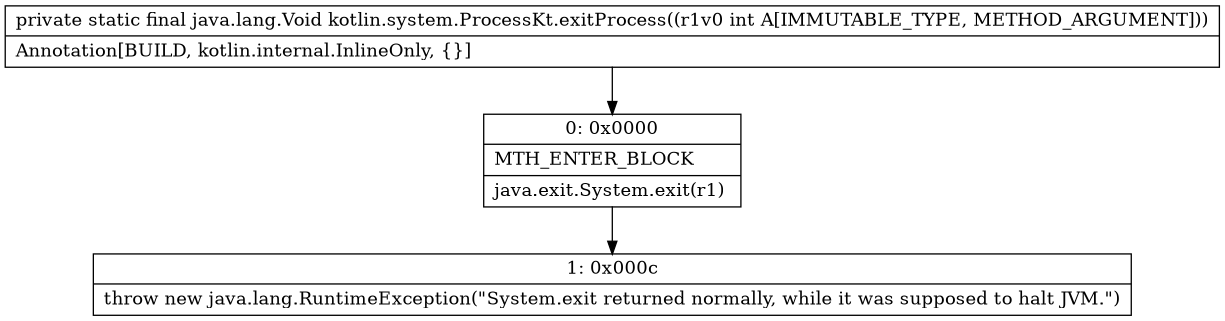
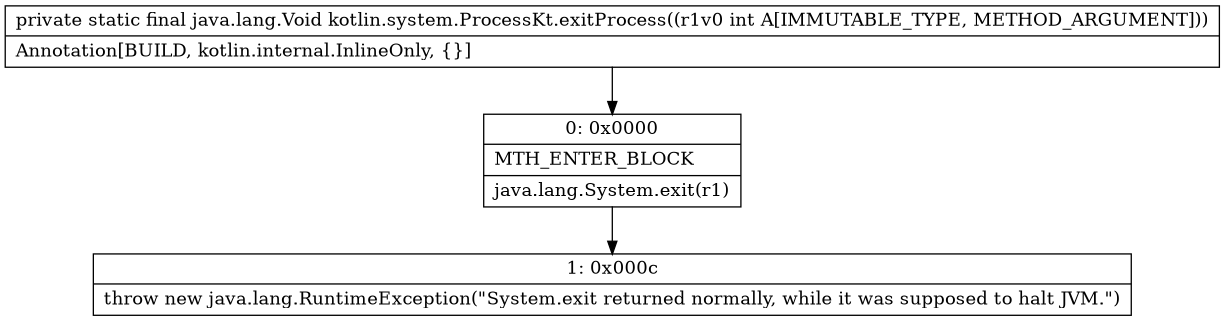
(610, 191) -> (612, 191)
